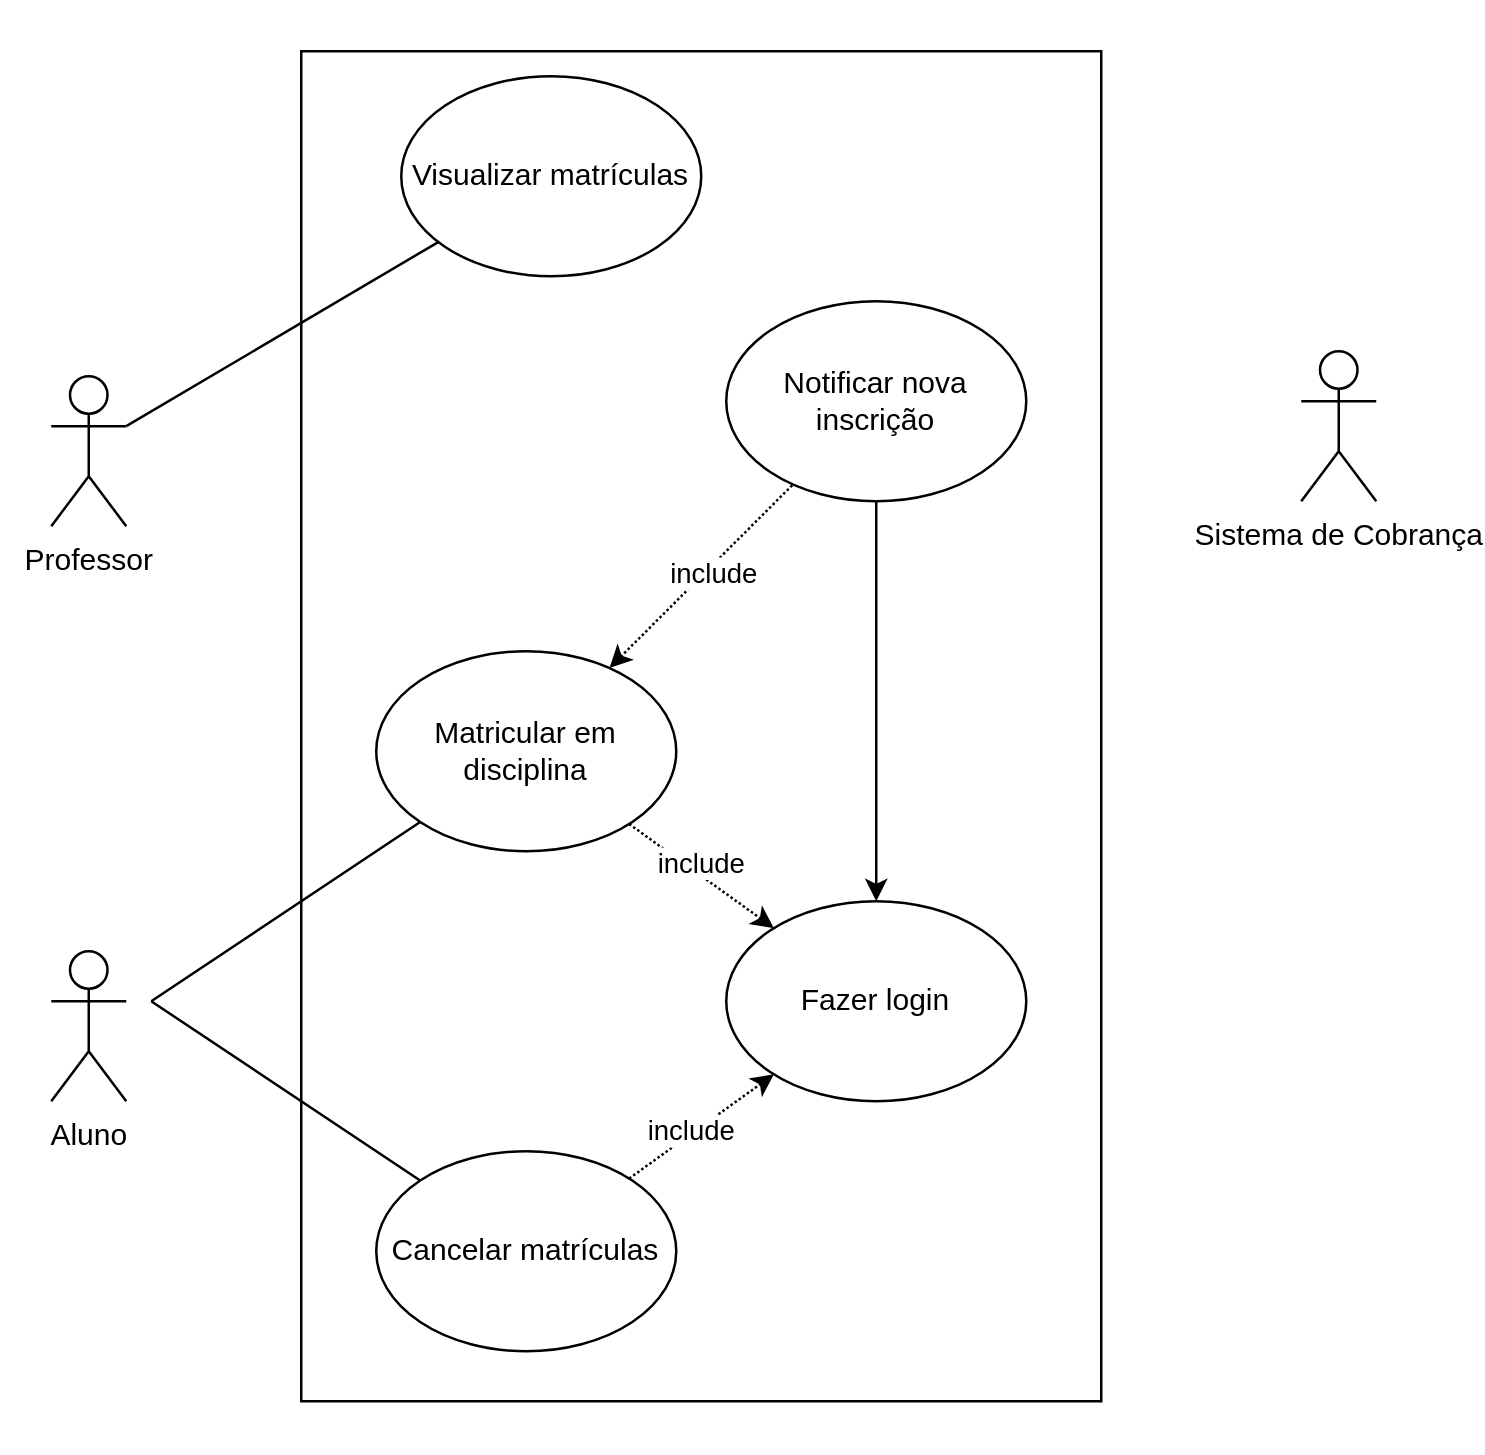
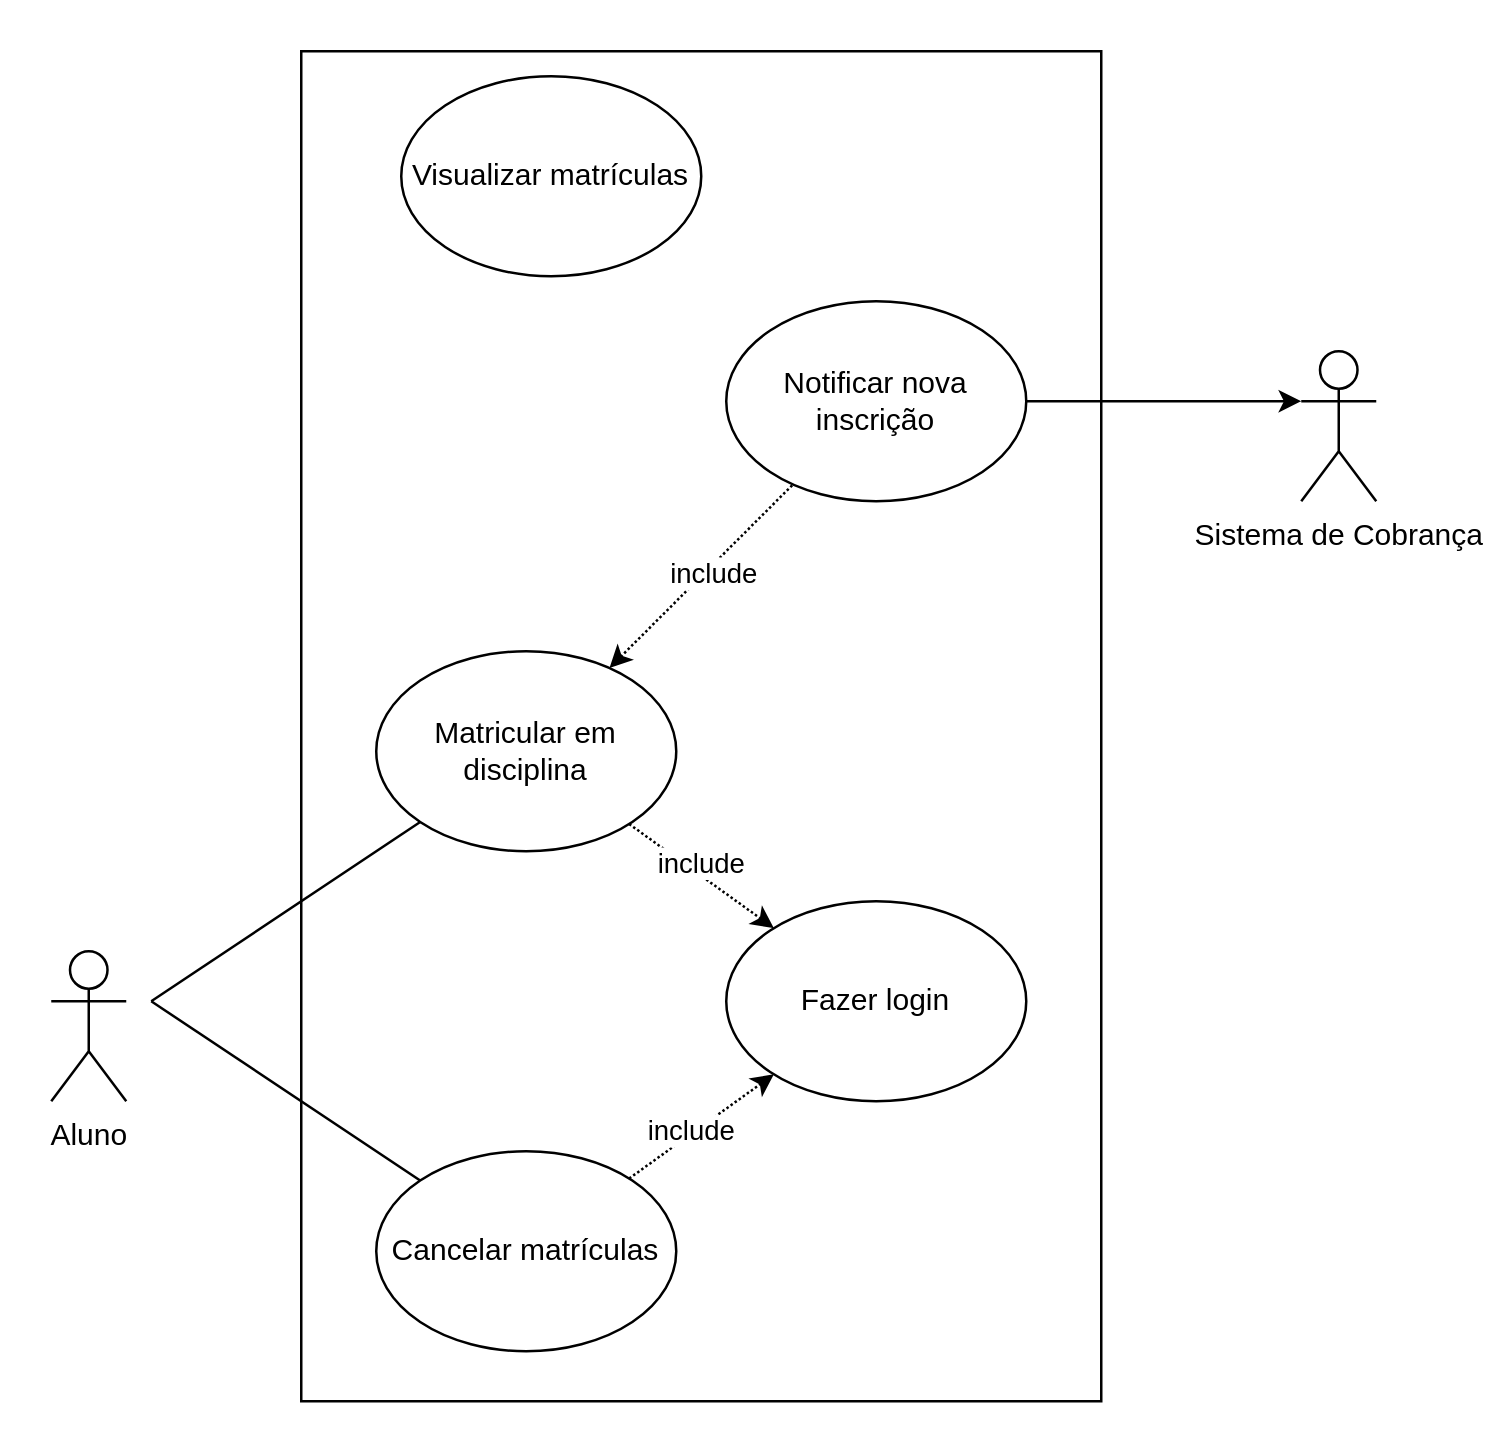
(283, 334) -> none
(89, 451) -> none
(876, 693) -> (1155, 401)
